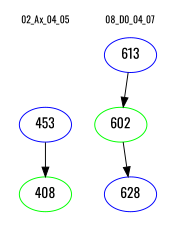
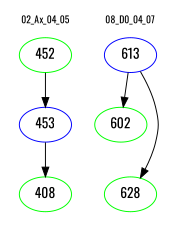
none -> (45, 55)
(125, 154) -> (158, 120)
(130, 194) -> (130, 194)
